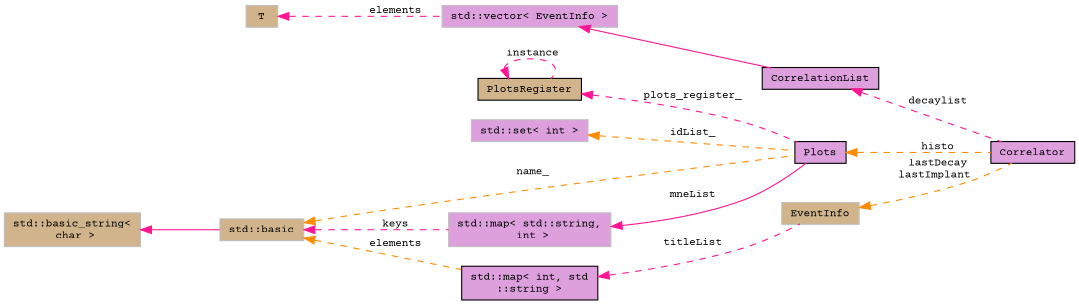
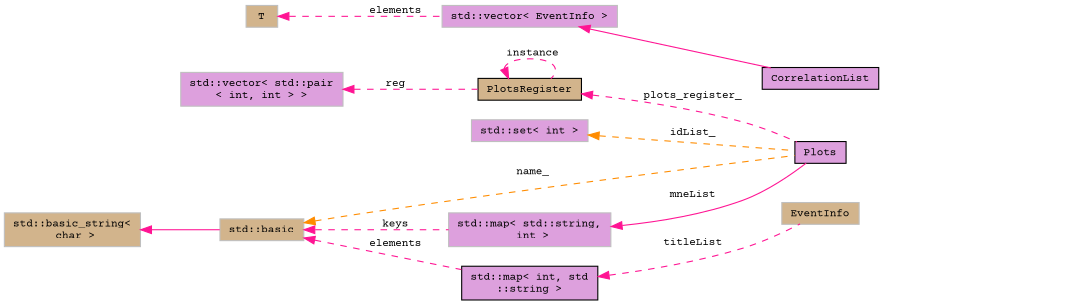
none -> (262, 89)
(1033, 152) -> none
(388, 255) -> (388, 255)
